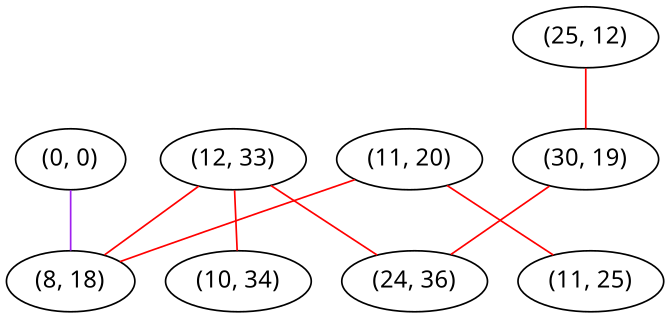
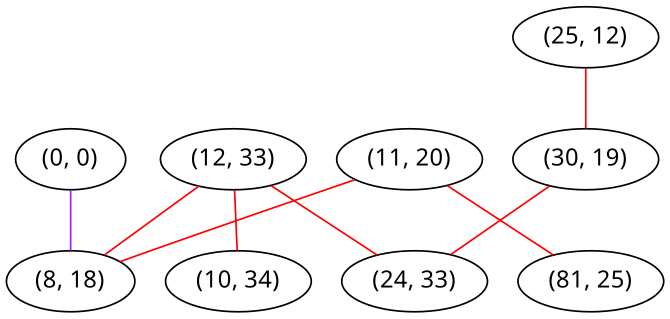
(415, 281) -> (415, 281)
(591, 281) -> (591, 281)
